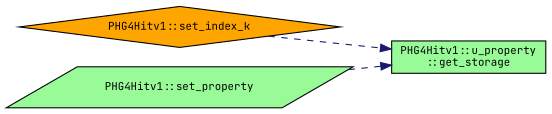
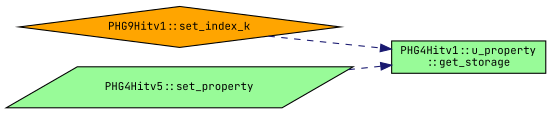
(180, 27) -> (180, 27)
(180, 87) -> (180, 87)
